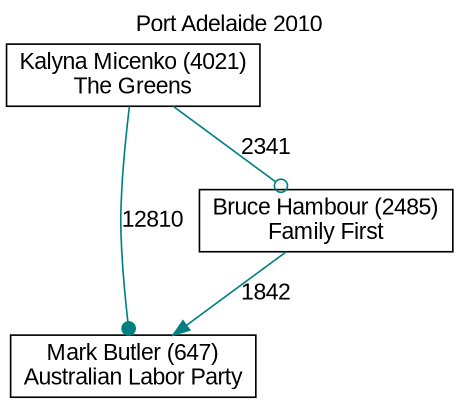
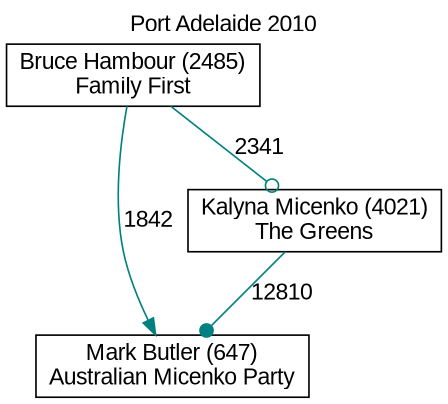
(224, 144) -> (219, 144)
(133, 366) -> (172, 366)
